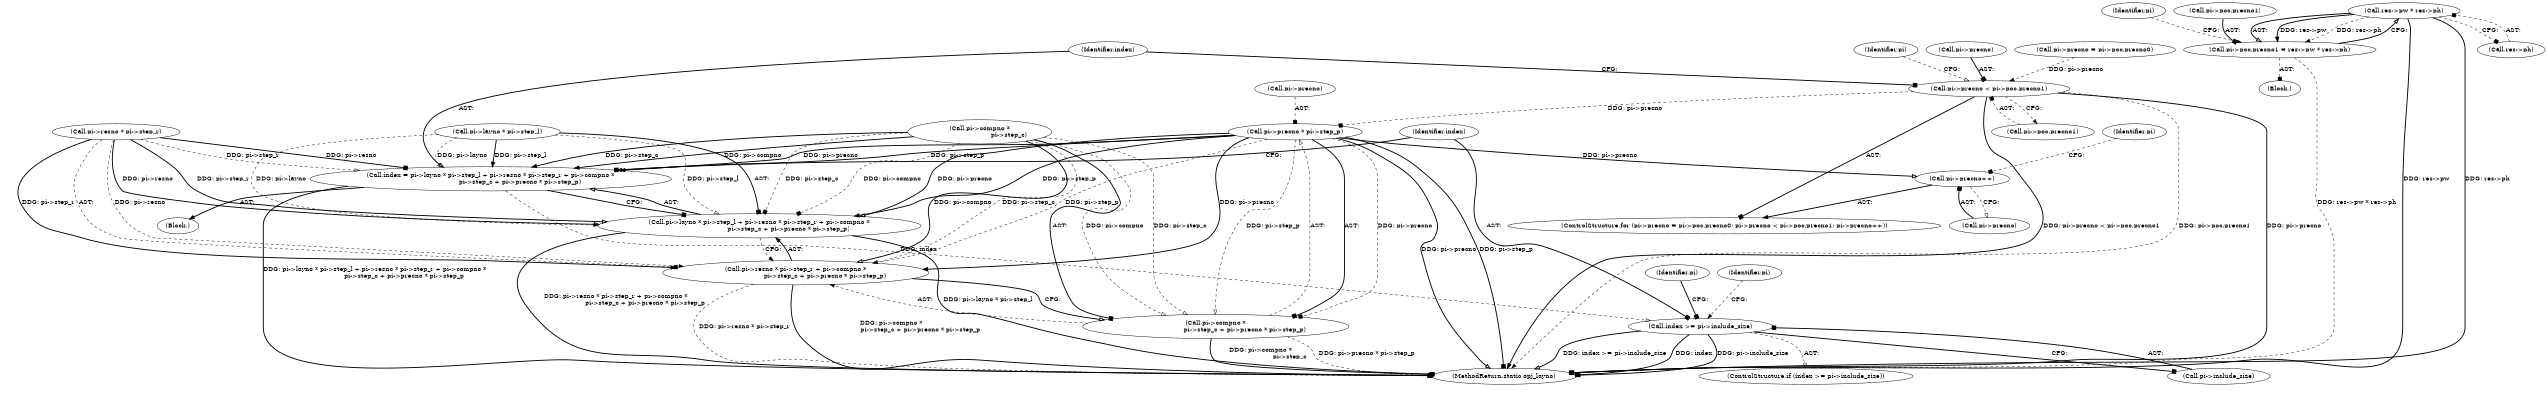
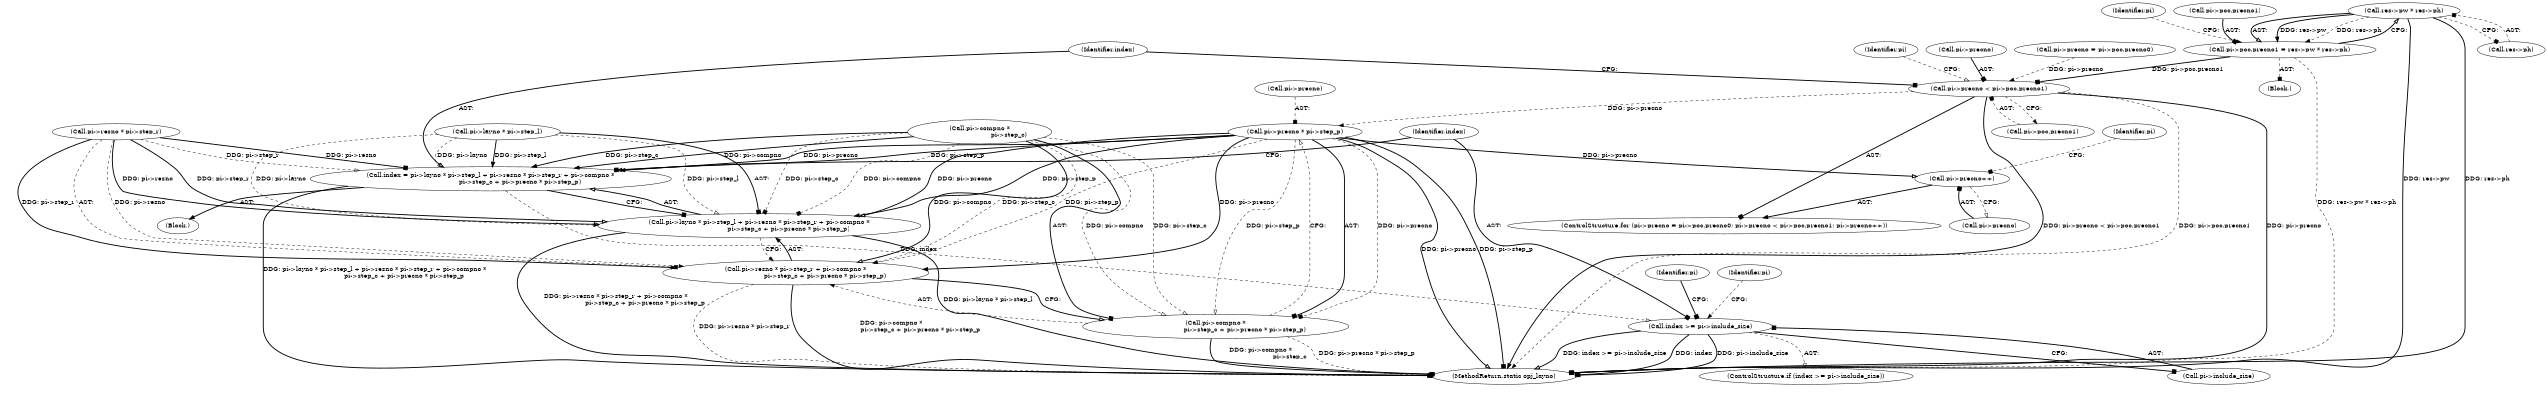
none -> (2135, 69)
(1628, 104) -> (1628, 104)
(1319, 226) -> (1319, 226)
